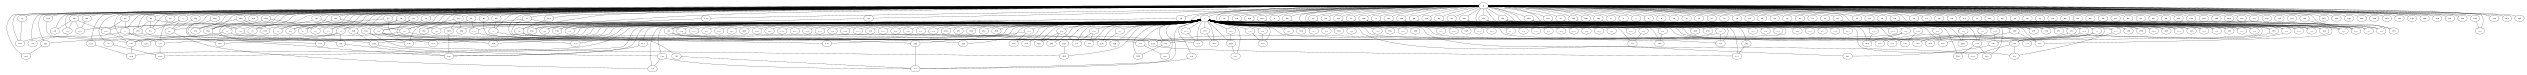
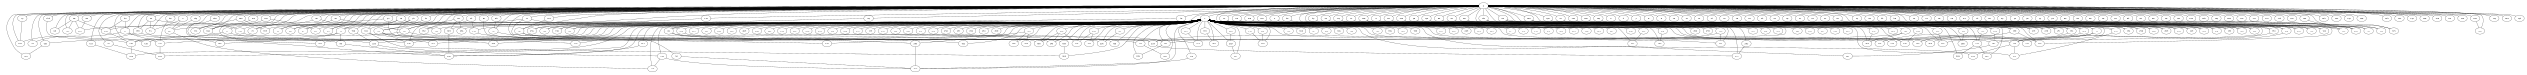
(2374, 18) -> none
(1113, 22) -> (1028, 37)
